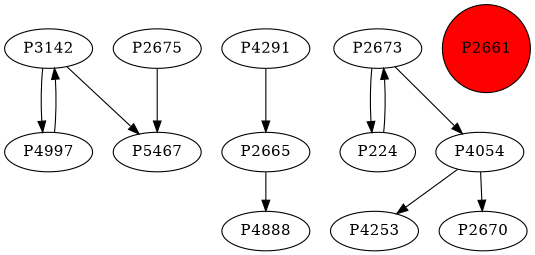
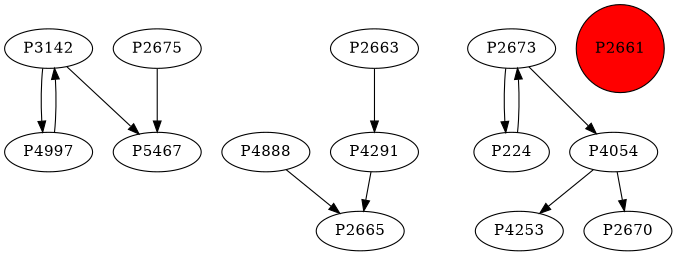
none -> (374, 49)
(266, 186) -> (309, 188)
